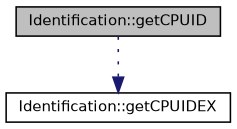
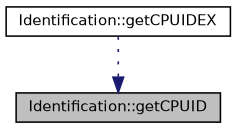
(118, 57) -> (118, 57)
